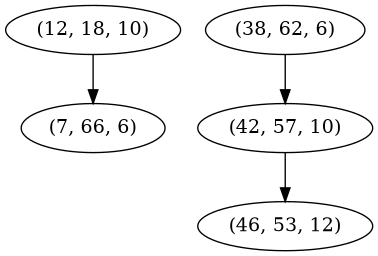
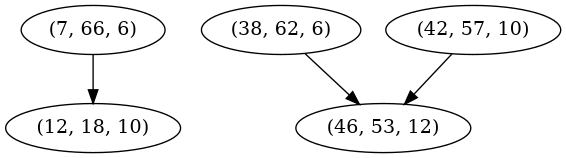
(93, 72) -> (93, 72)
(285, 72) -> (327, 74)
